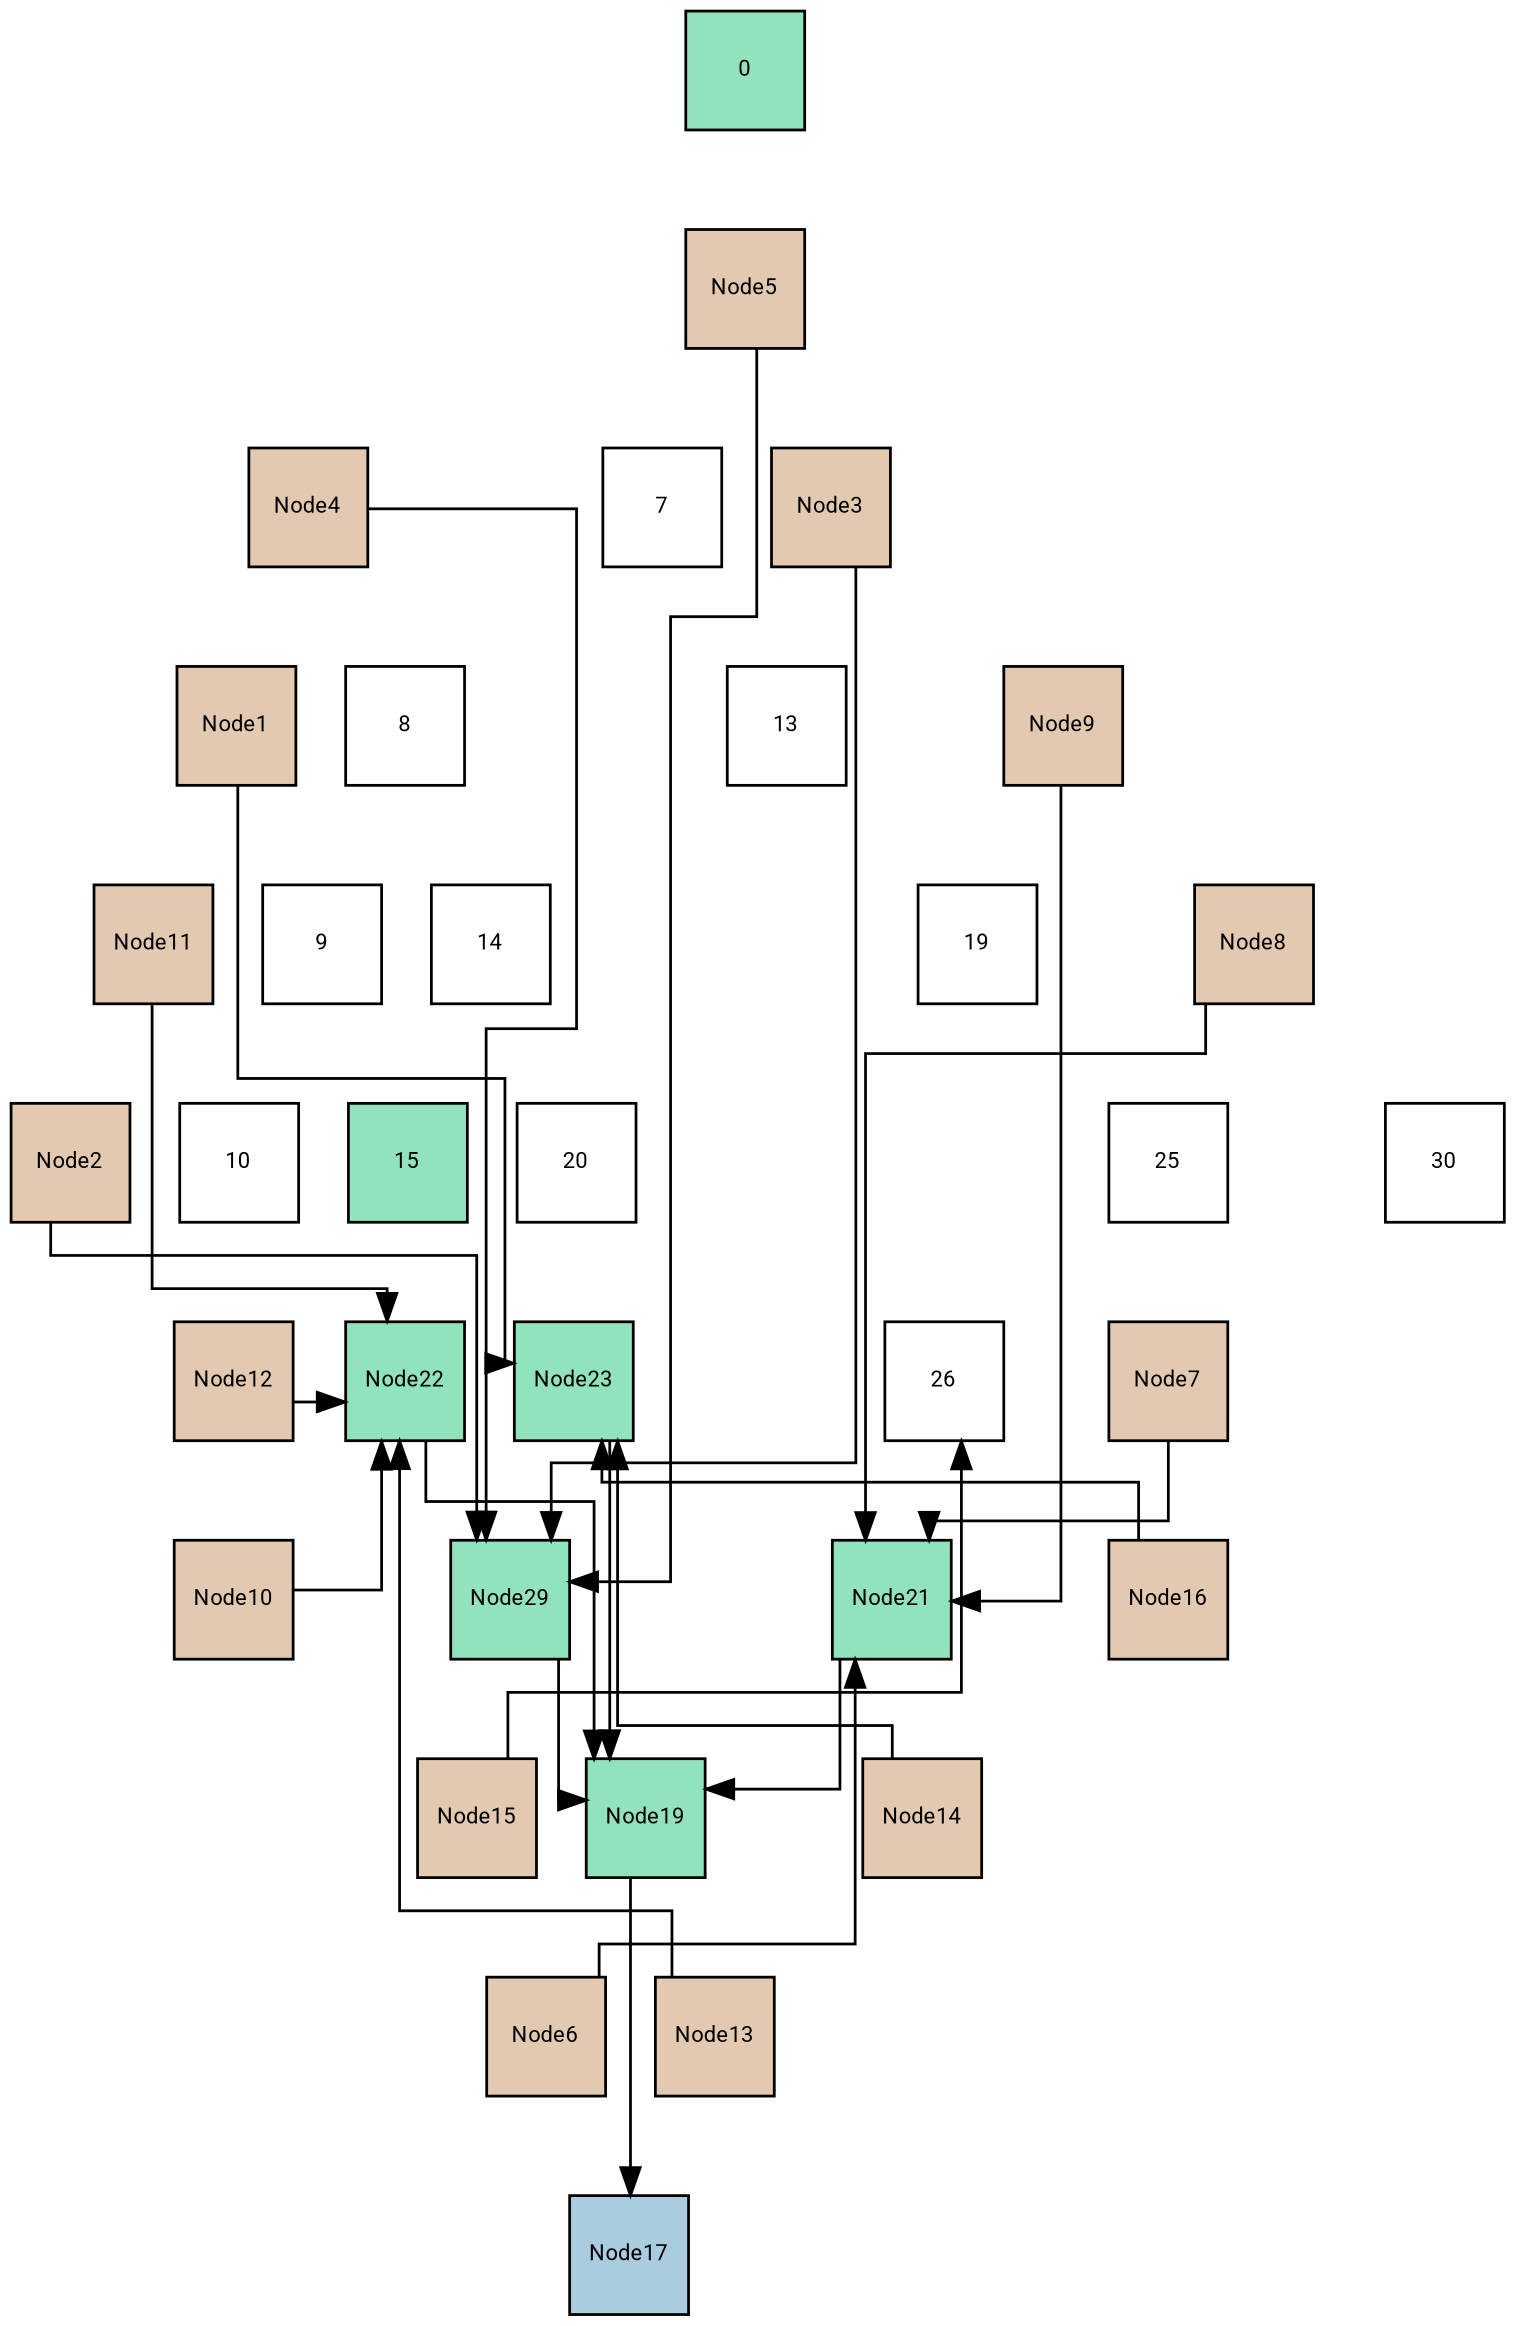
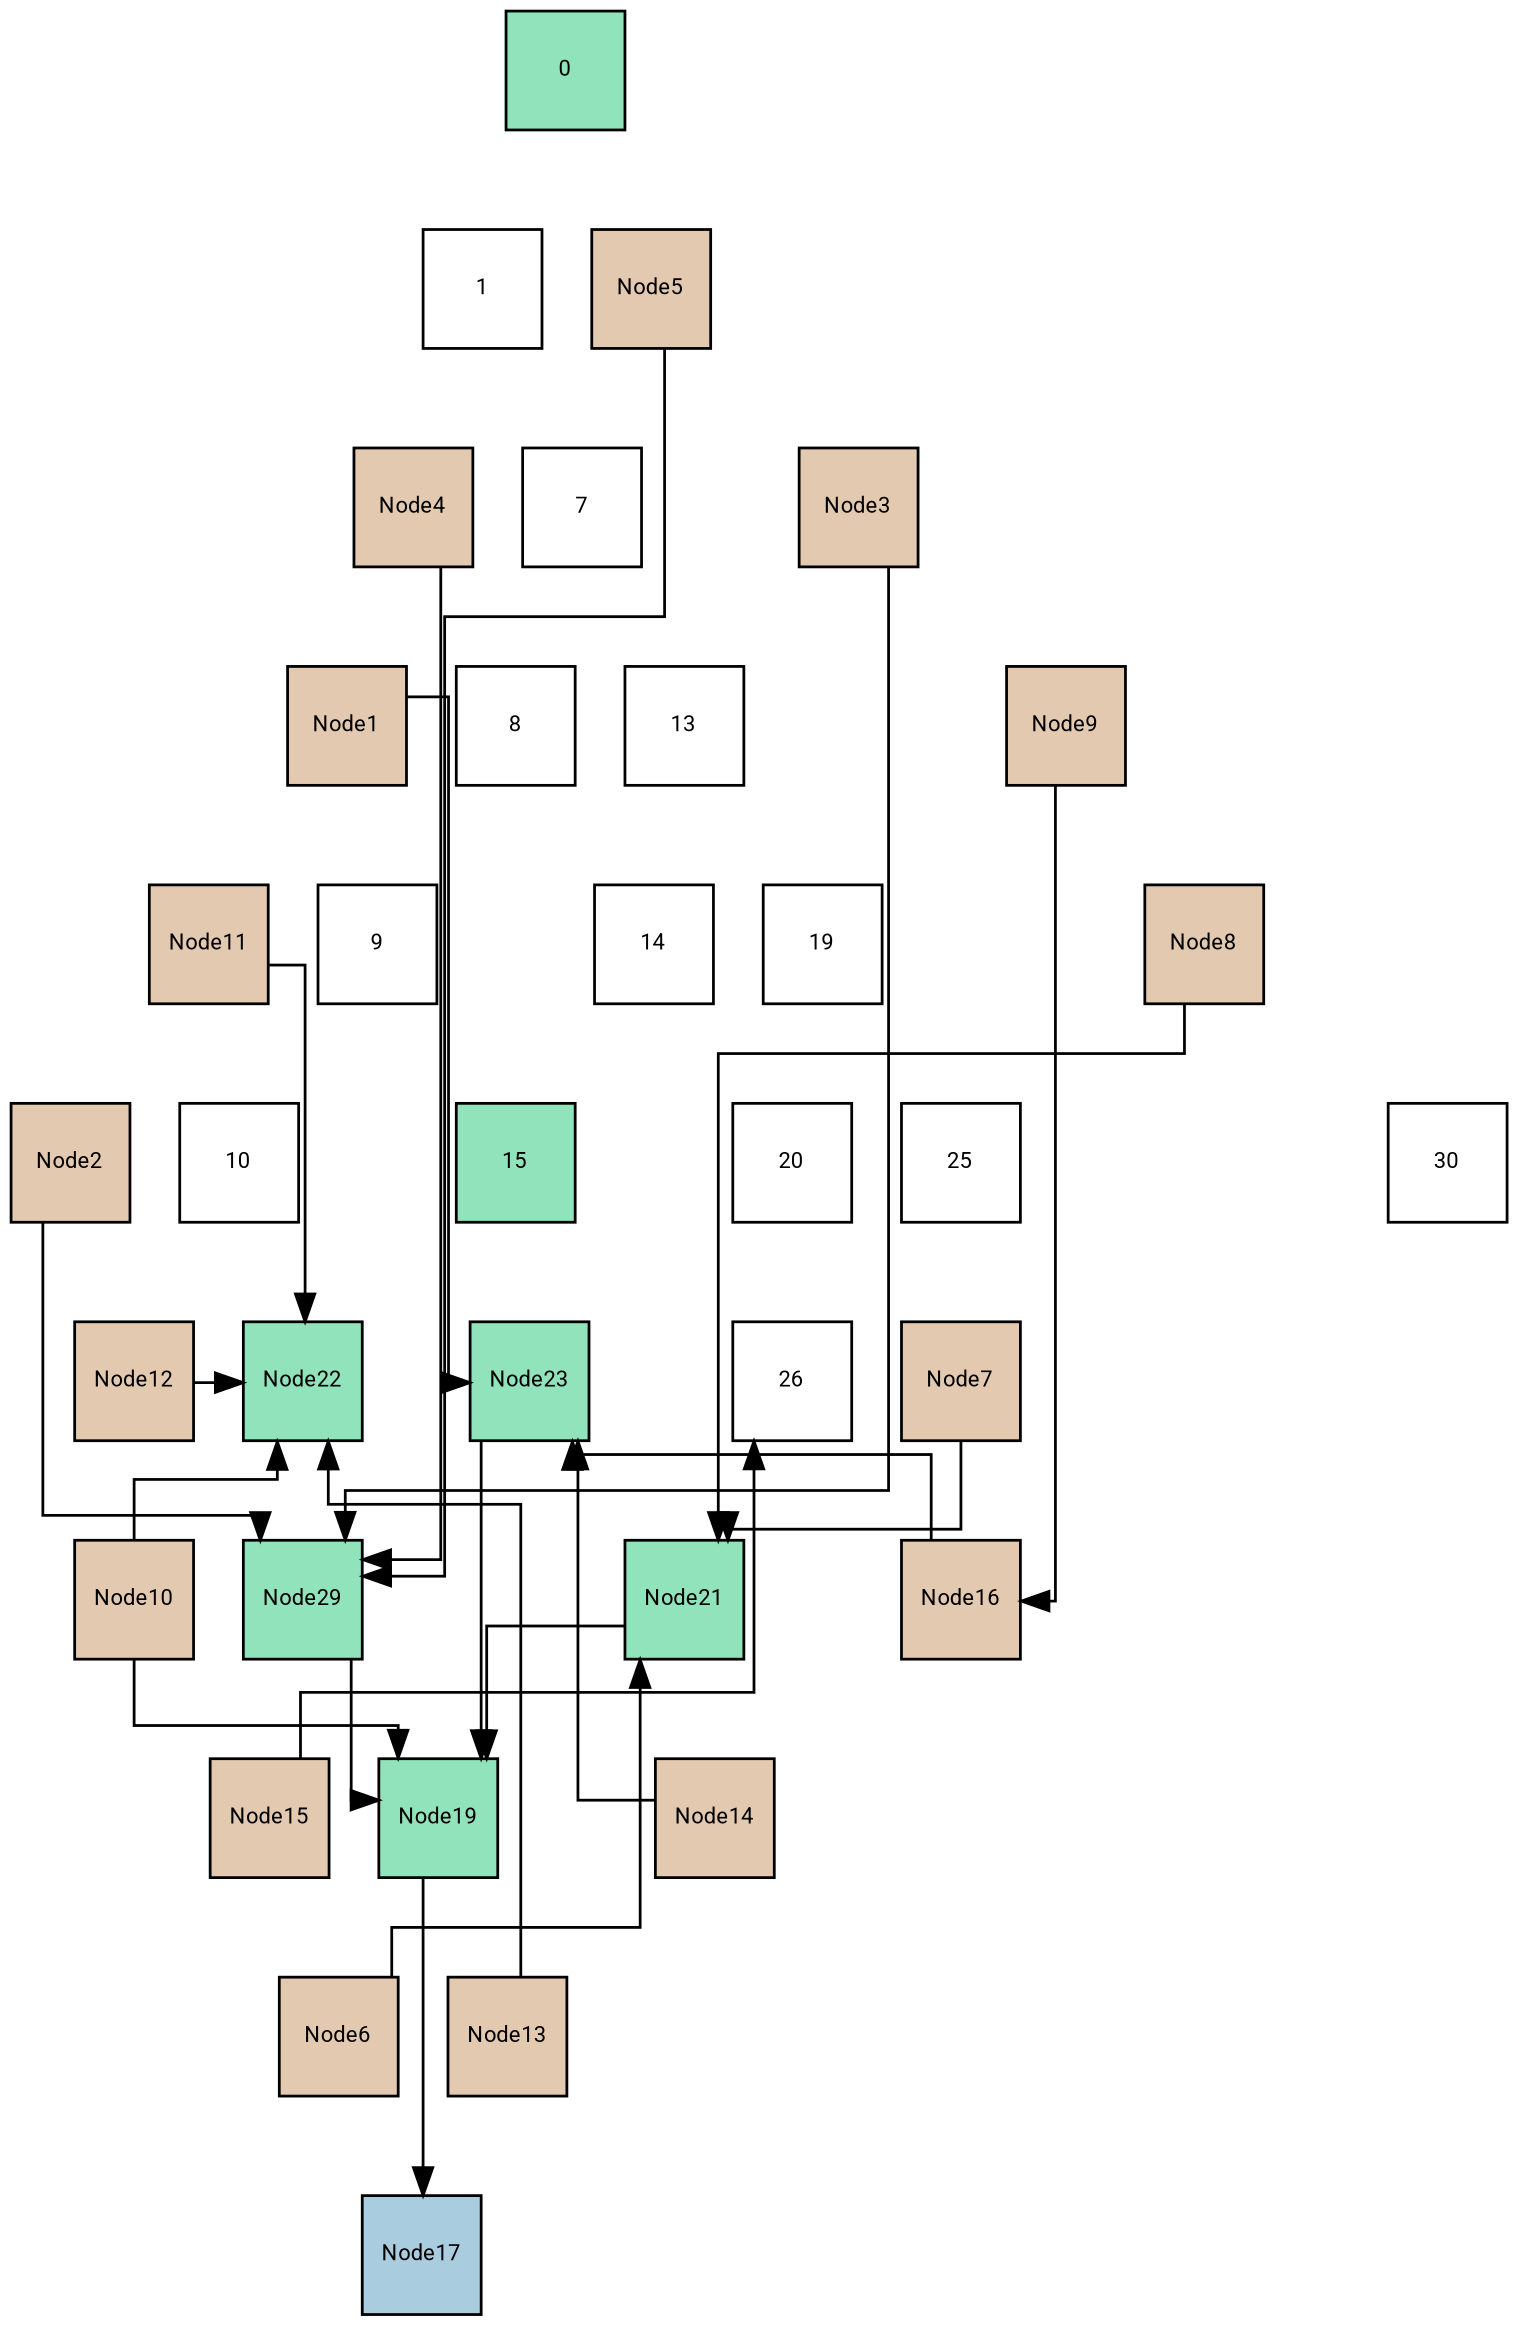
none -> (483, 289)
(1061, 1234) -> (1055, 1197)
(583, 1502) -> (244, 1726)
